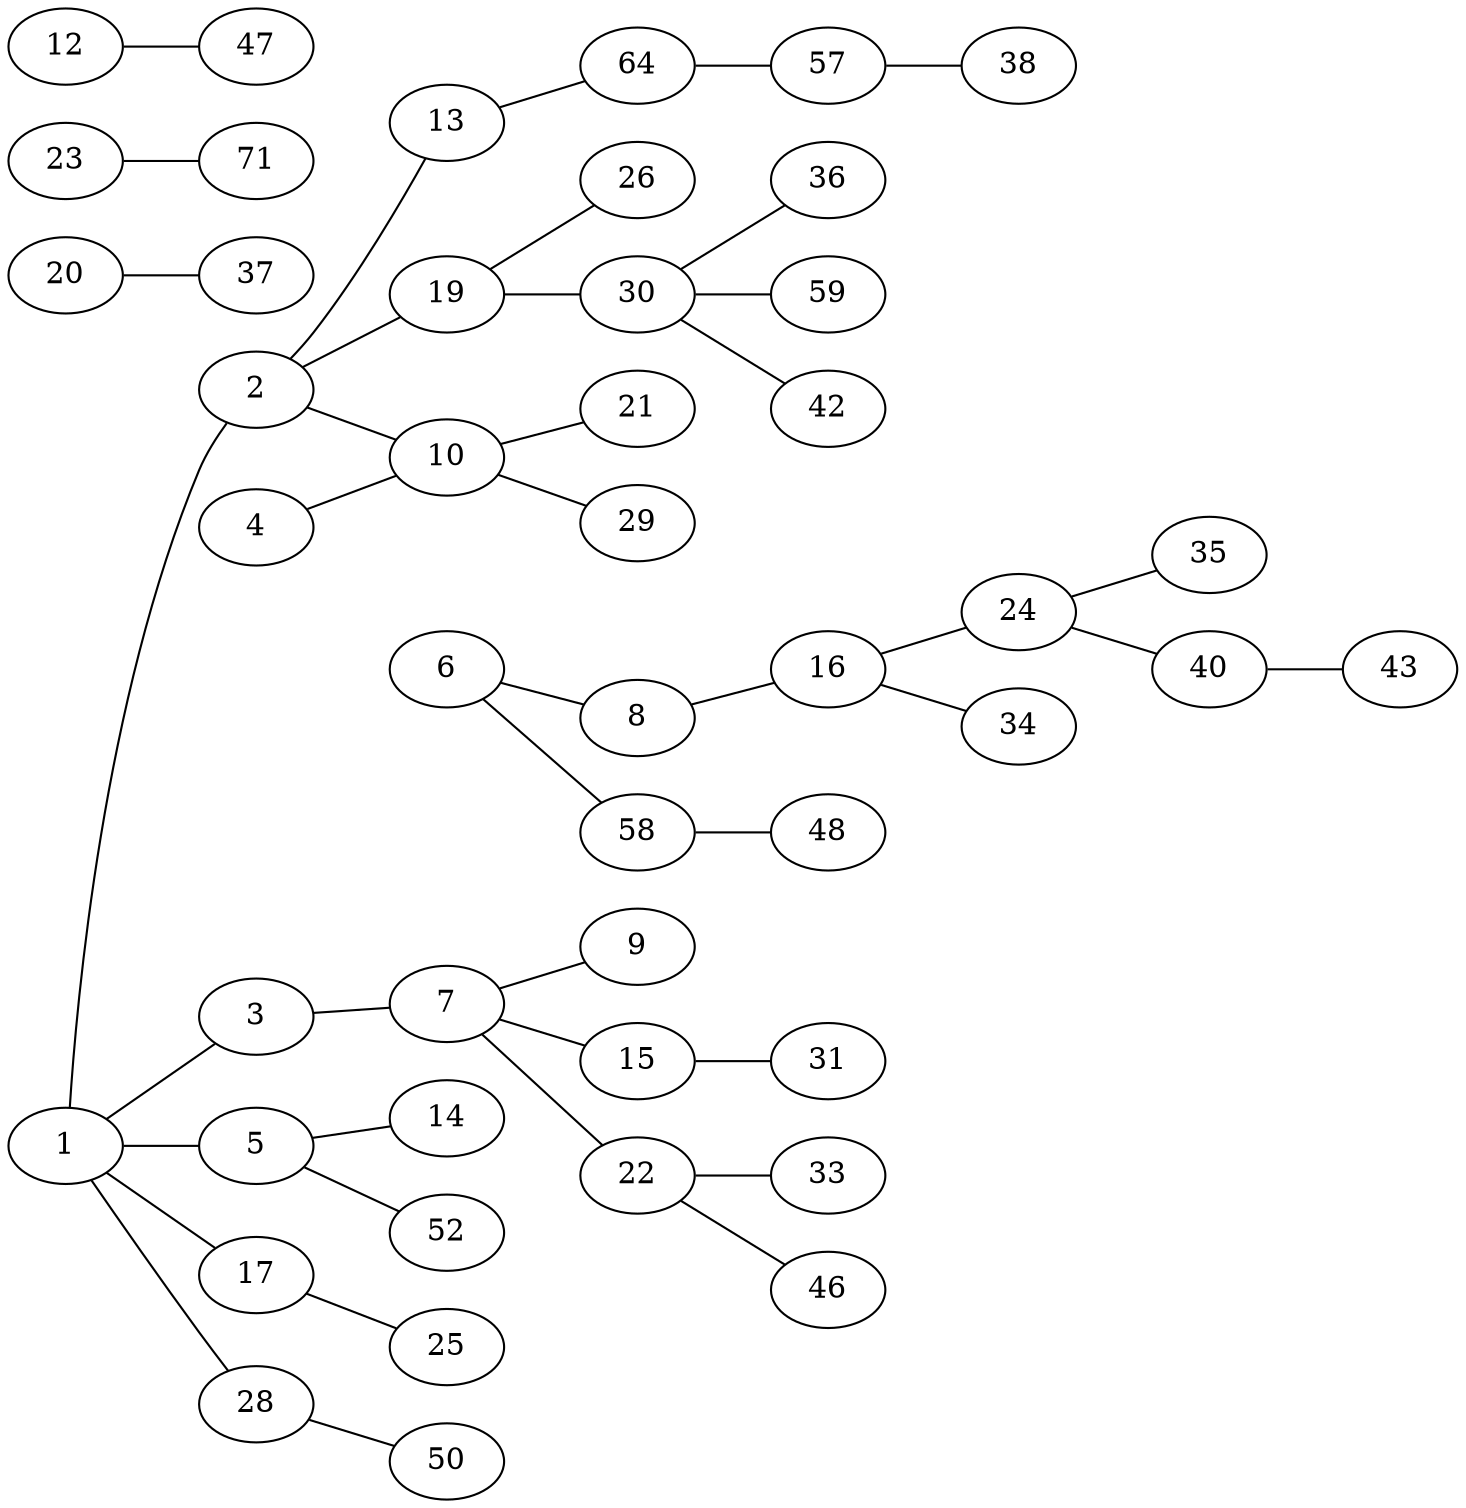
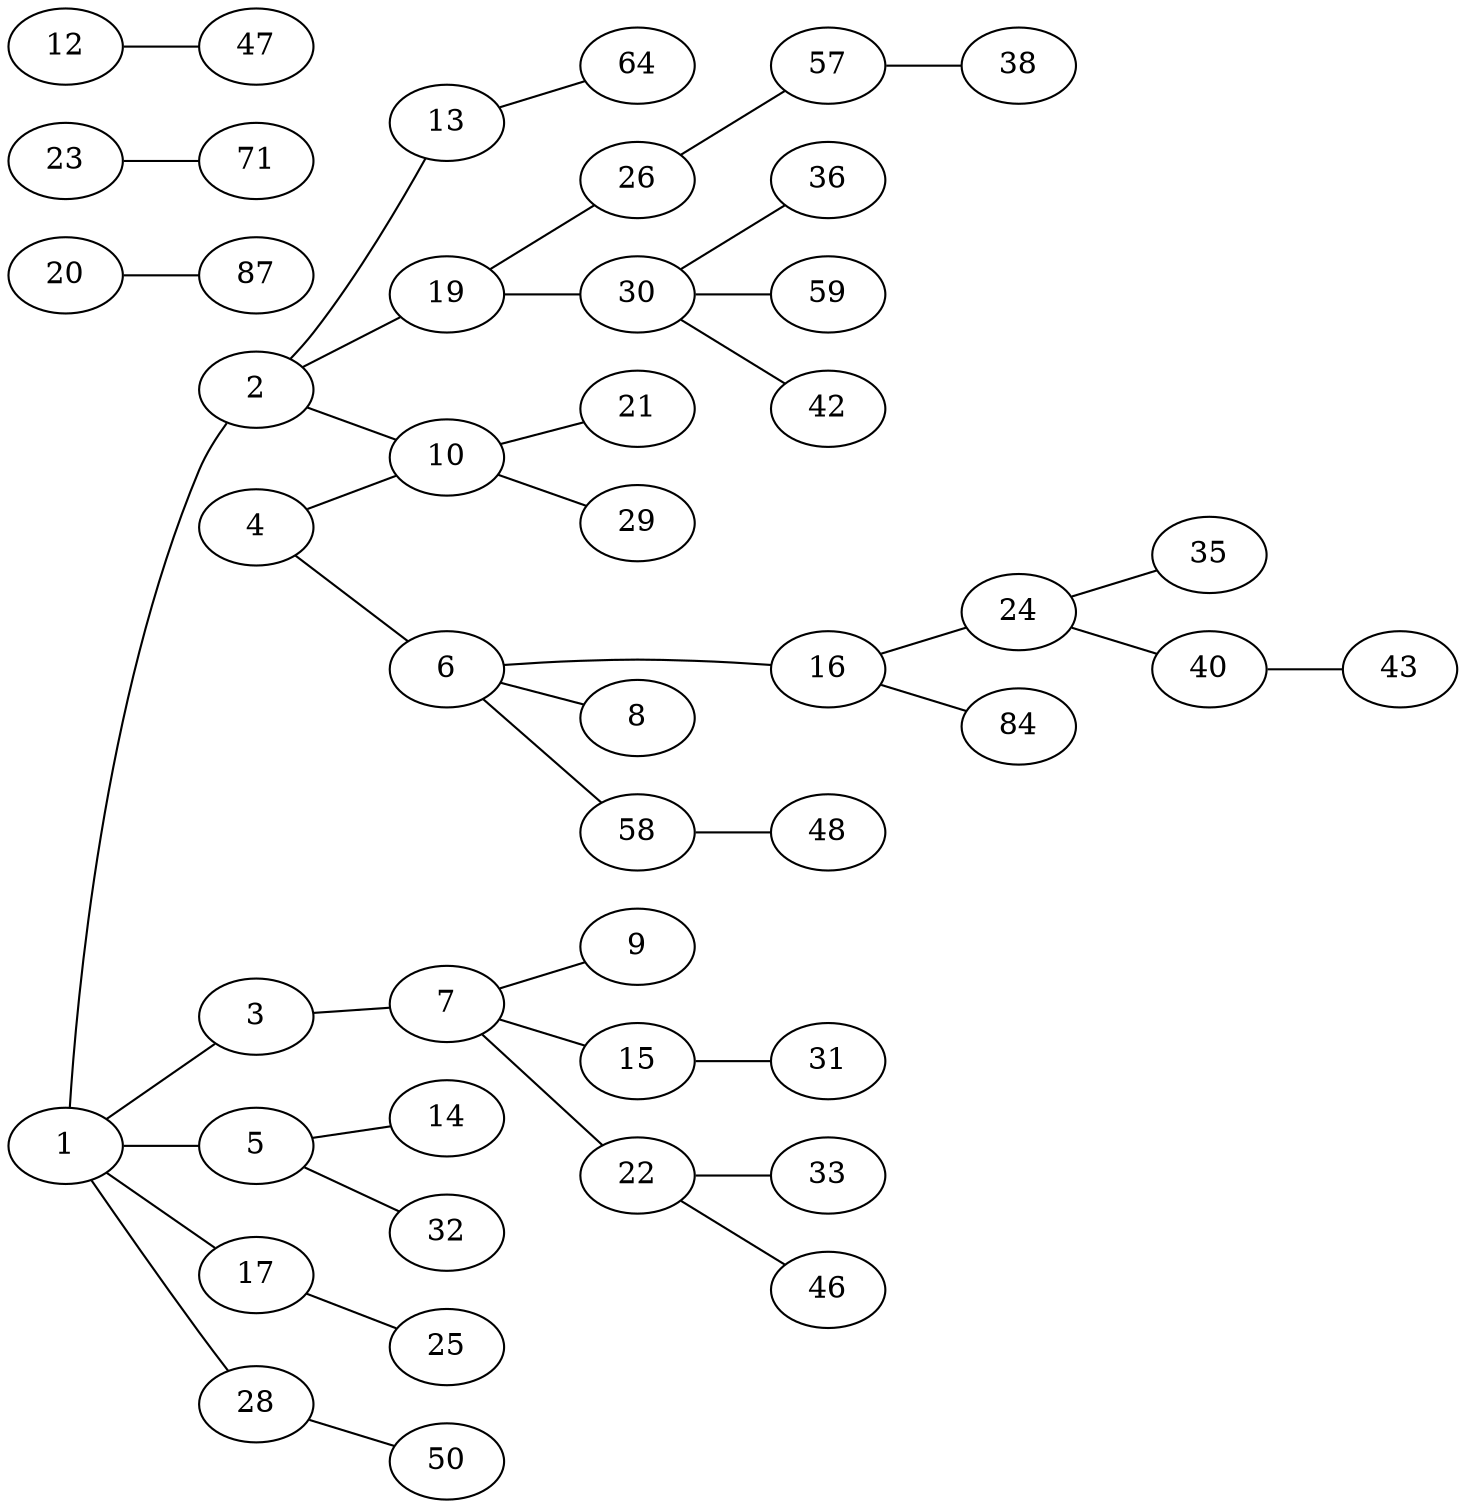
(733, 66) -> (733, 123)
(256, 275) -> (256, 275)
none -> (352, 598)
(733, 694) -> (638, 660)
(1019, 726) -> (1019, 726)
(447, 1233) -> (447, 1233)
